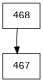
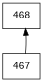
(17, 38) -> (26, 45)
